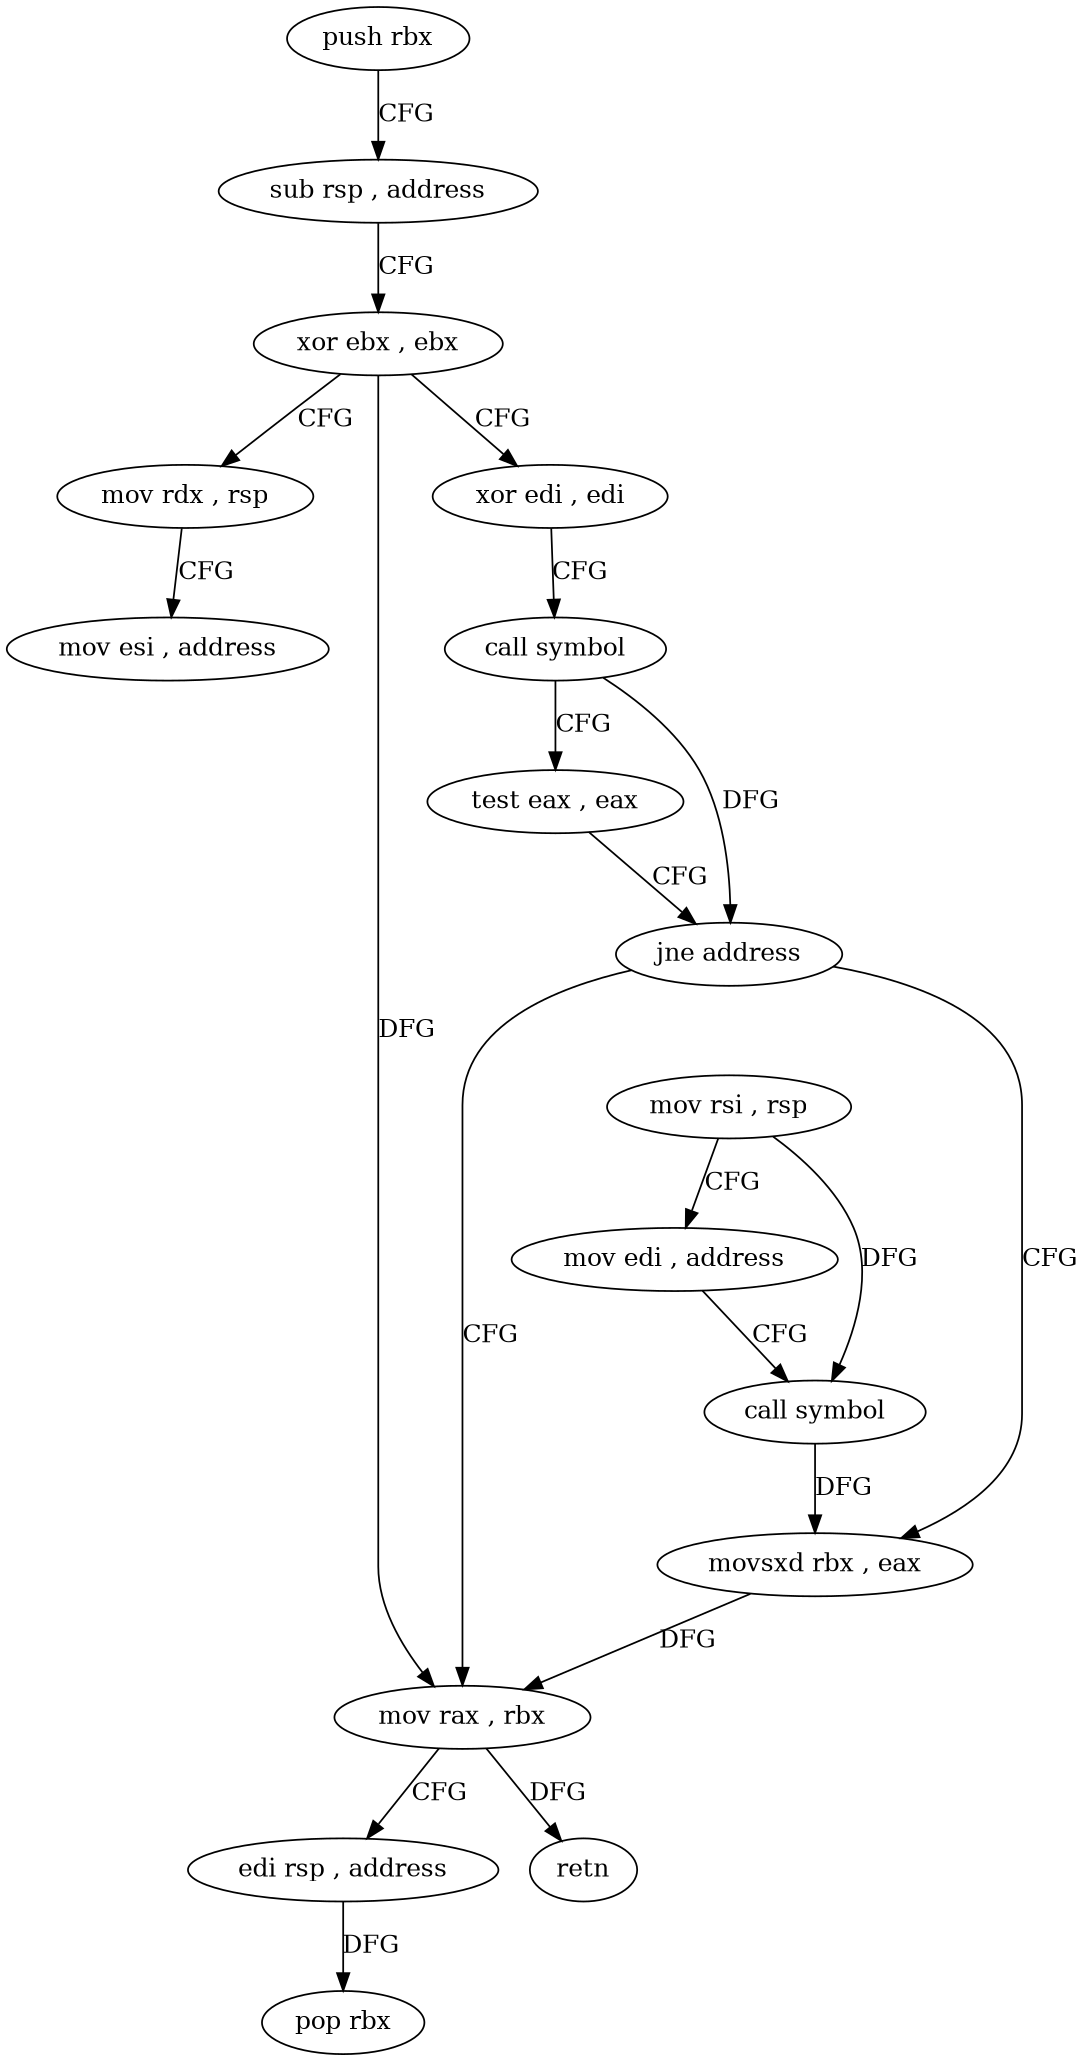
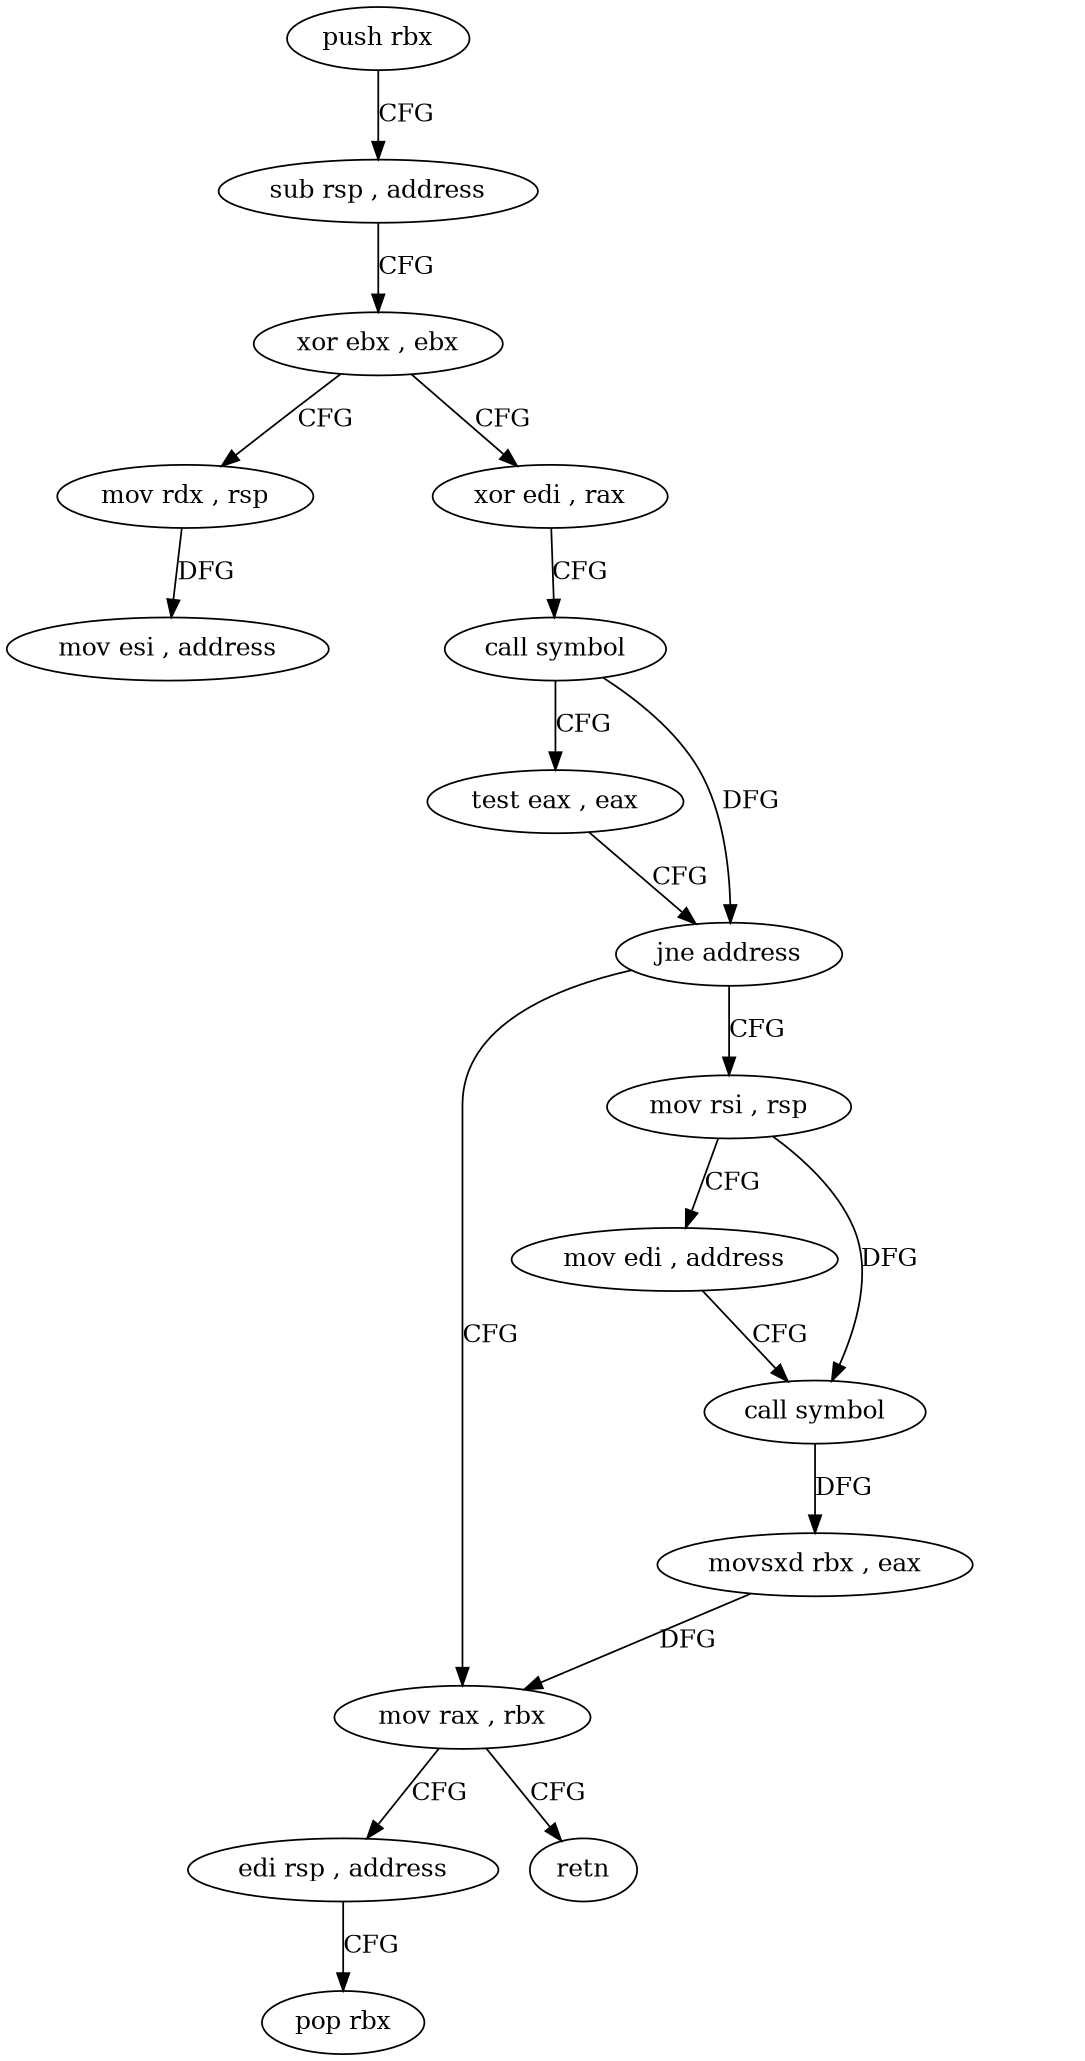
(550, 496) -> (550, 496)
(206, 573) -> (206, 573)
(378, 1030) -> none
(1022, 1216) -> (729, 1022)
(558, 1794) -> (558, 1794)
(371, 1946) -> (371, 1946)
